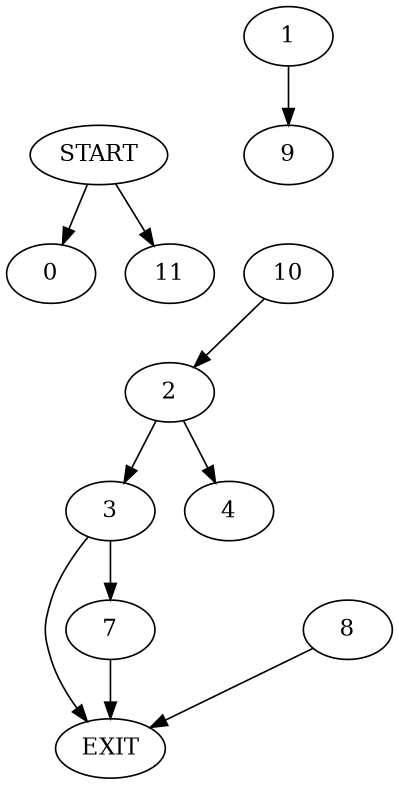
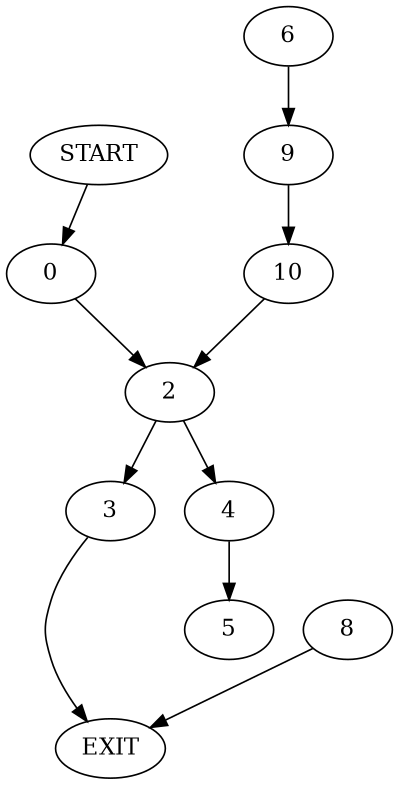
(289, 36) -> (289, 36)
none -> (289, 206)
(170, 274) -> none
none -> (104, 327)
(110, 630) -> none
none -> (229, 630)
